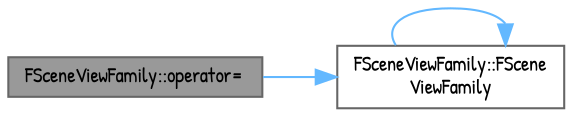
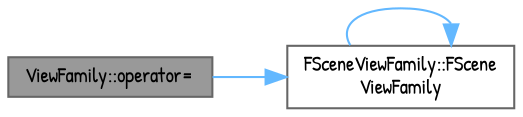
(135, 77) -> (110, 77)
